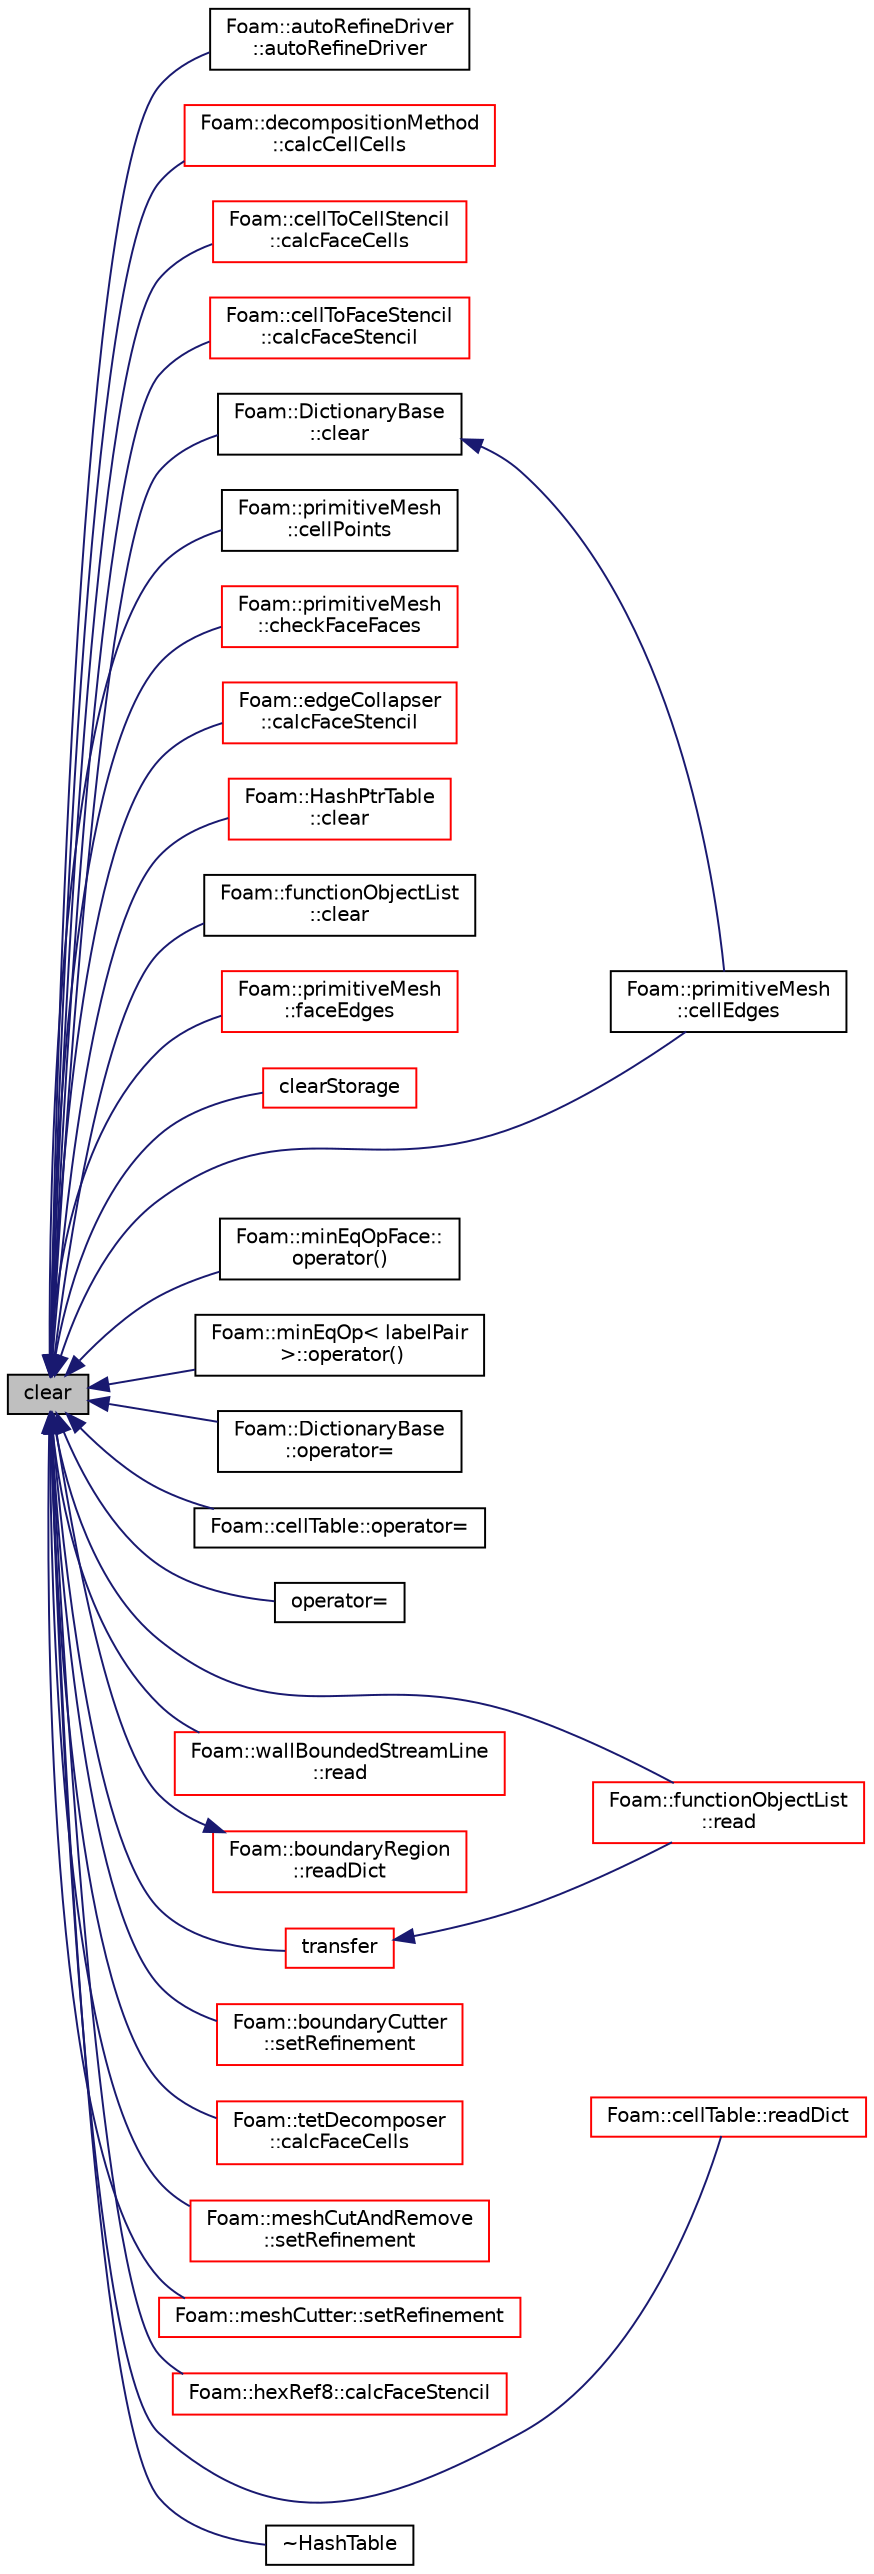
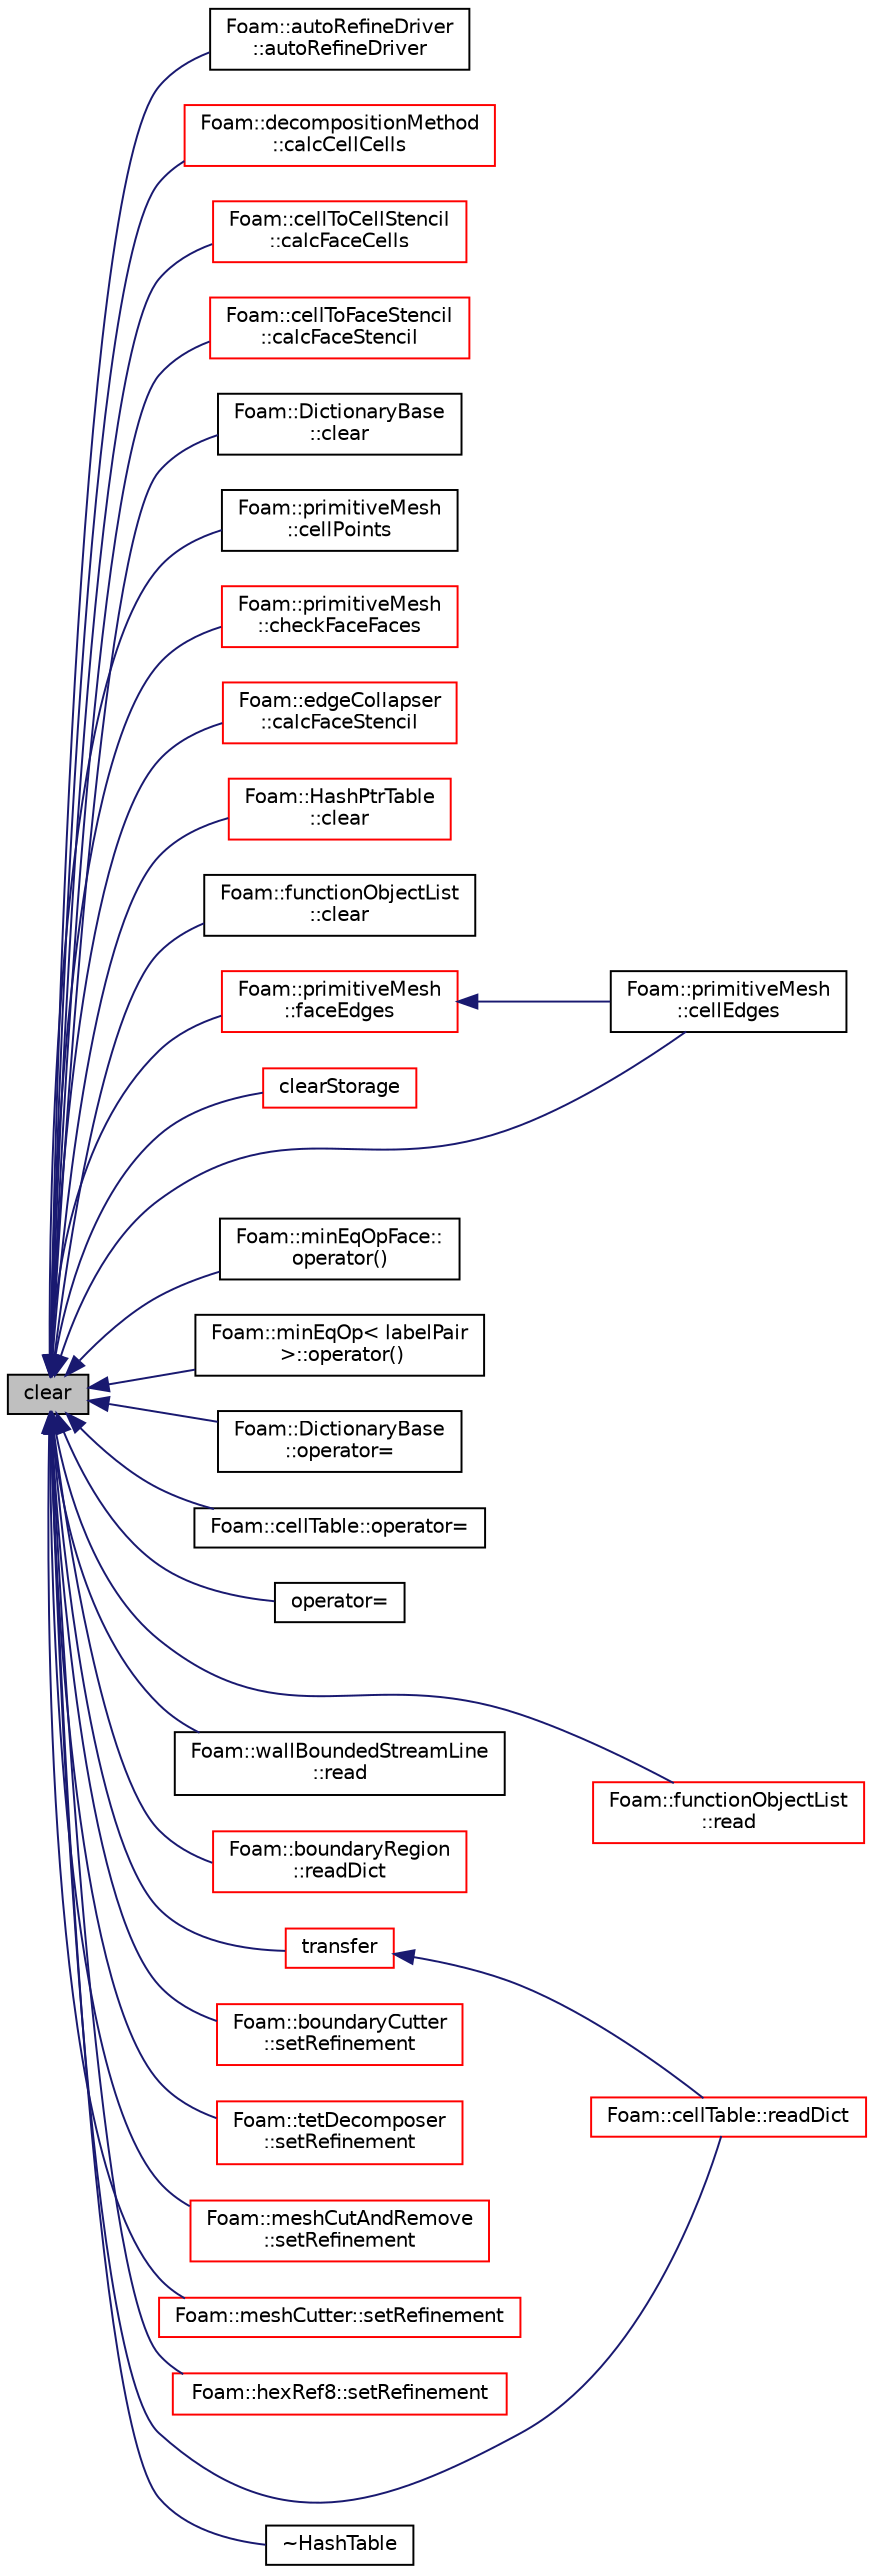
(656, 681) -> (544, 1002)
(96, 1637) -> (95, 1668)
(340, 1764) -> (340, 1764)
(547, 1899) -> (568, 2008)
(340, 2133) -> (340, 2133)
(340, 2394) -> (340, 2394)
